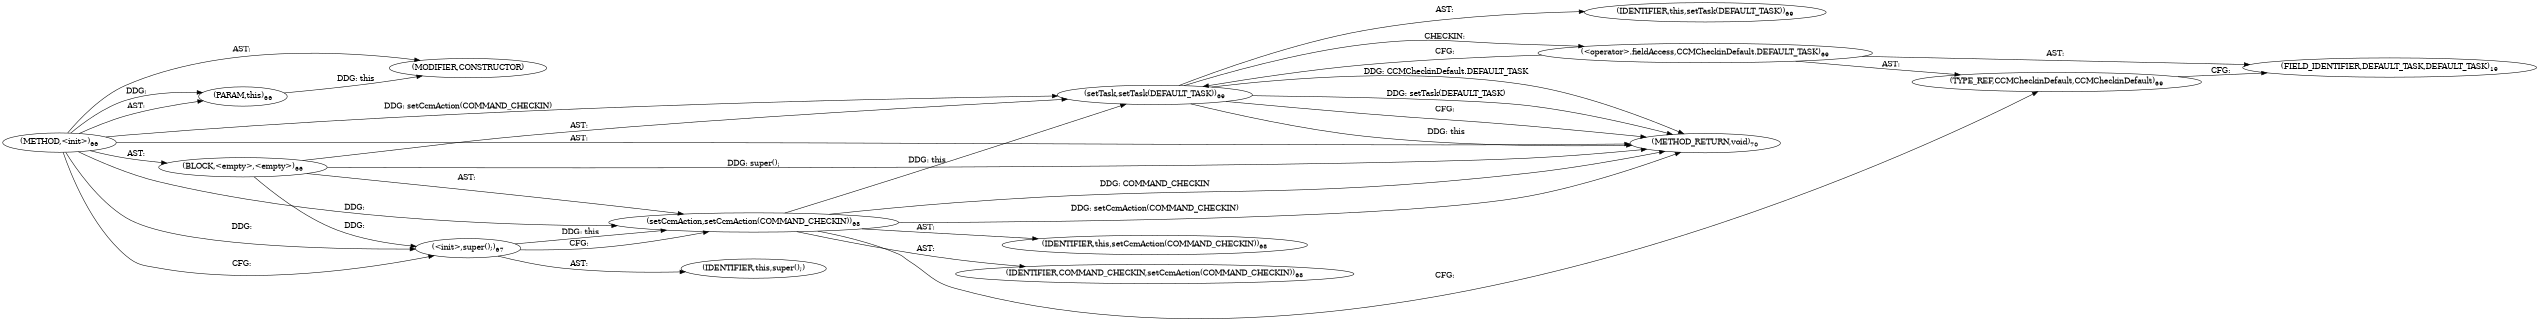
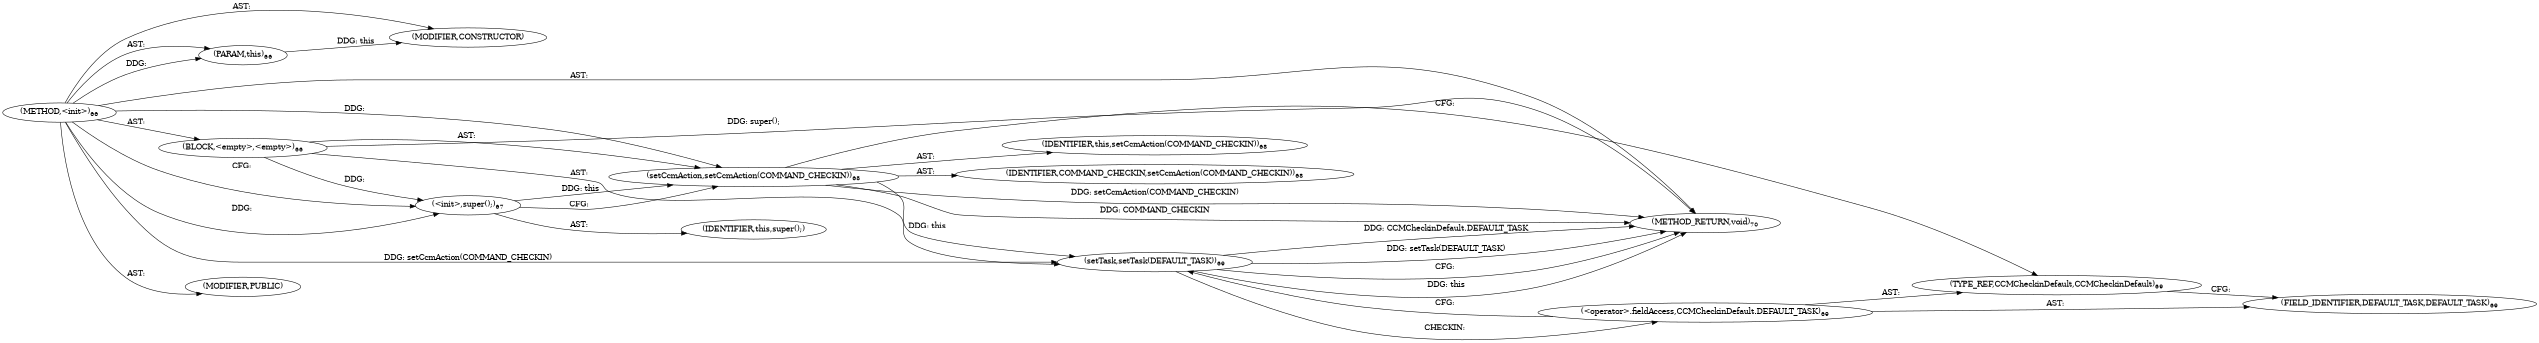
(1705, 12) -> none
(2494, 67) -> (2494, 303)
none -> (243, 287)
